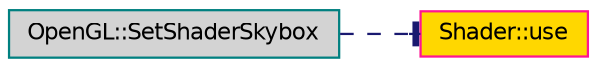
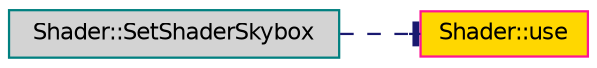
(174, 34) -> (174, 34)
